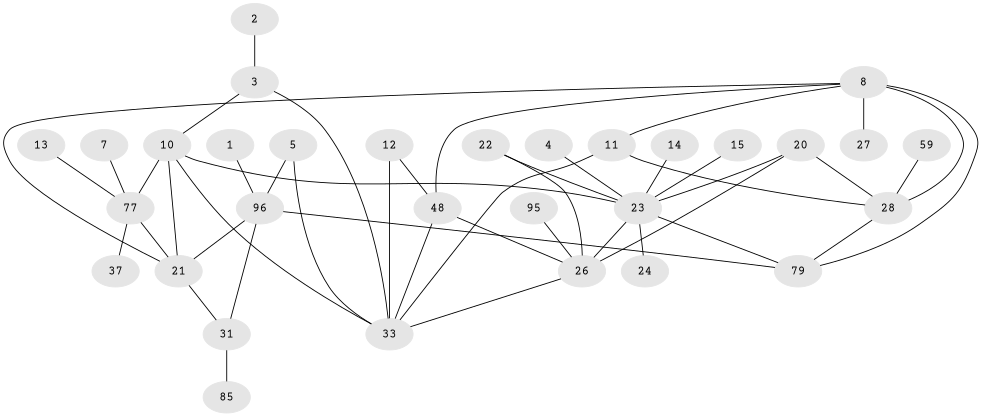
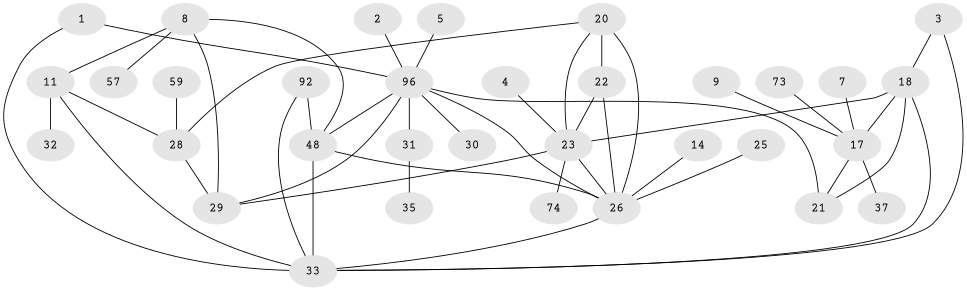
(255, 51) -> (394, 51)
none -> (602, 51)
none -> (716, 82)
(316, 99) -> none
none -> (361, 114)
(961, 135) -> none
none -> (517, 140)
(41, 145) -> (779, 82)
none -> (51, 145)
(167, 145) -> (905, 82)
(389, 145) -> (306, 82)
none -> (472, 145)
(738, 145) -> none
(864, 145) -> (114, 82)
(656, 177) -> (657, 177)
(130, 208) -> (857, 145)
(534, 208) -> (761, 145)
(312, 253) -> (69, 211)
(645, 271) -> (554, 208)
(798, 271) -> (217, 208)
(203, 303) -> none
(227, 397) -> (409, 208)
